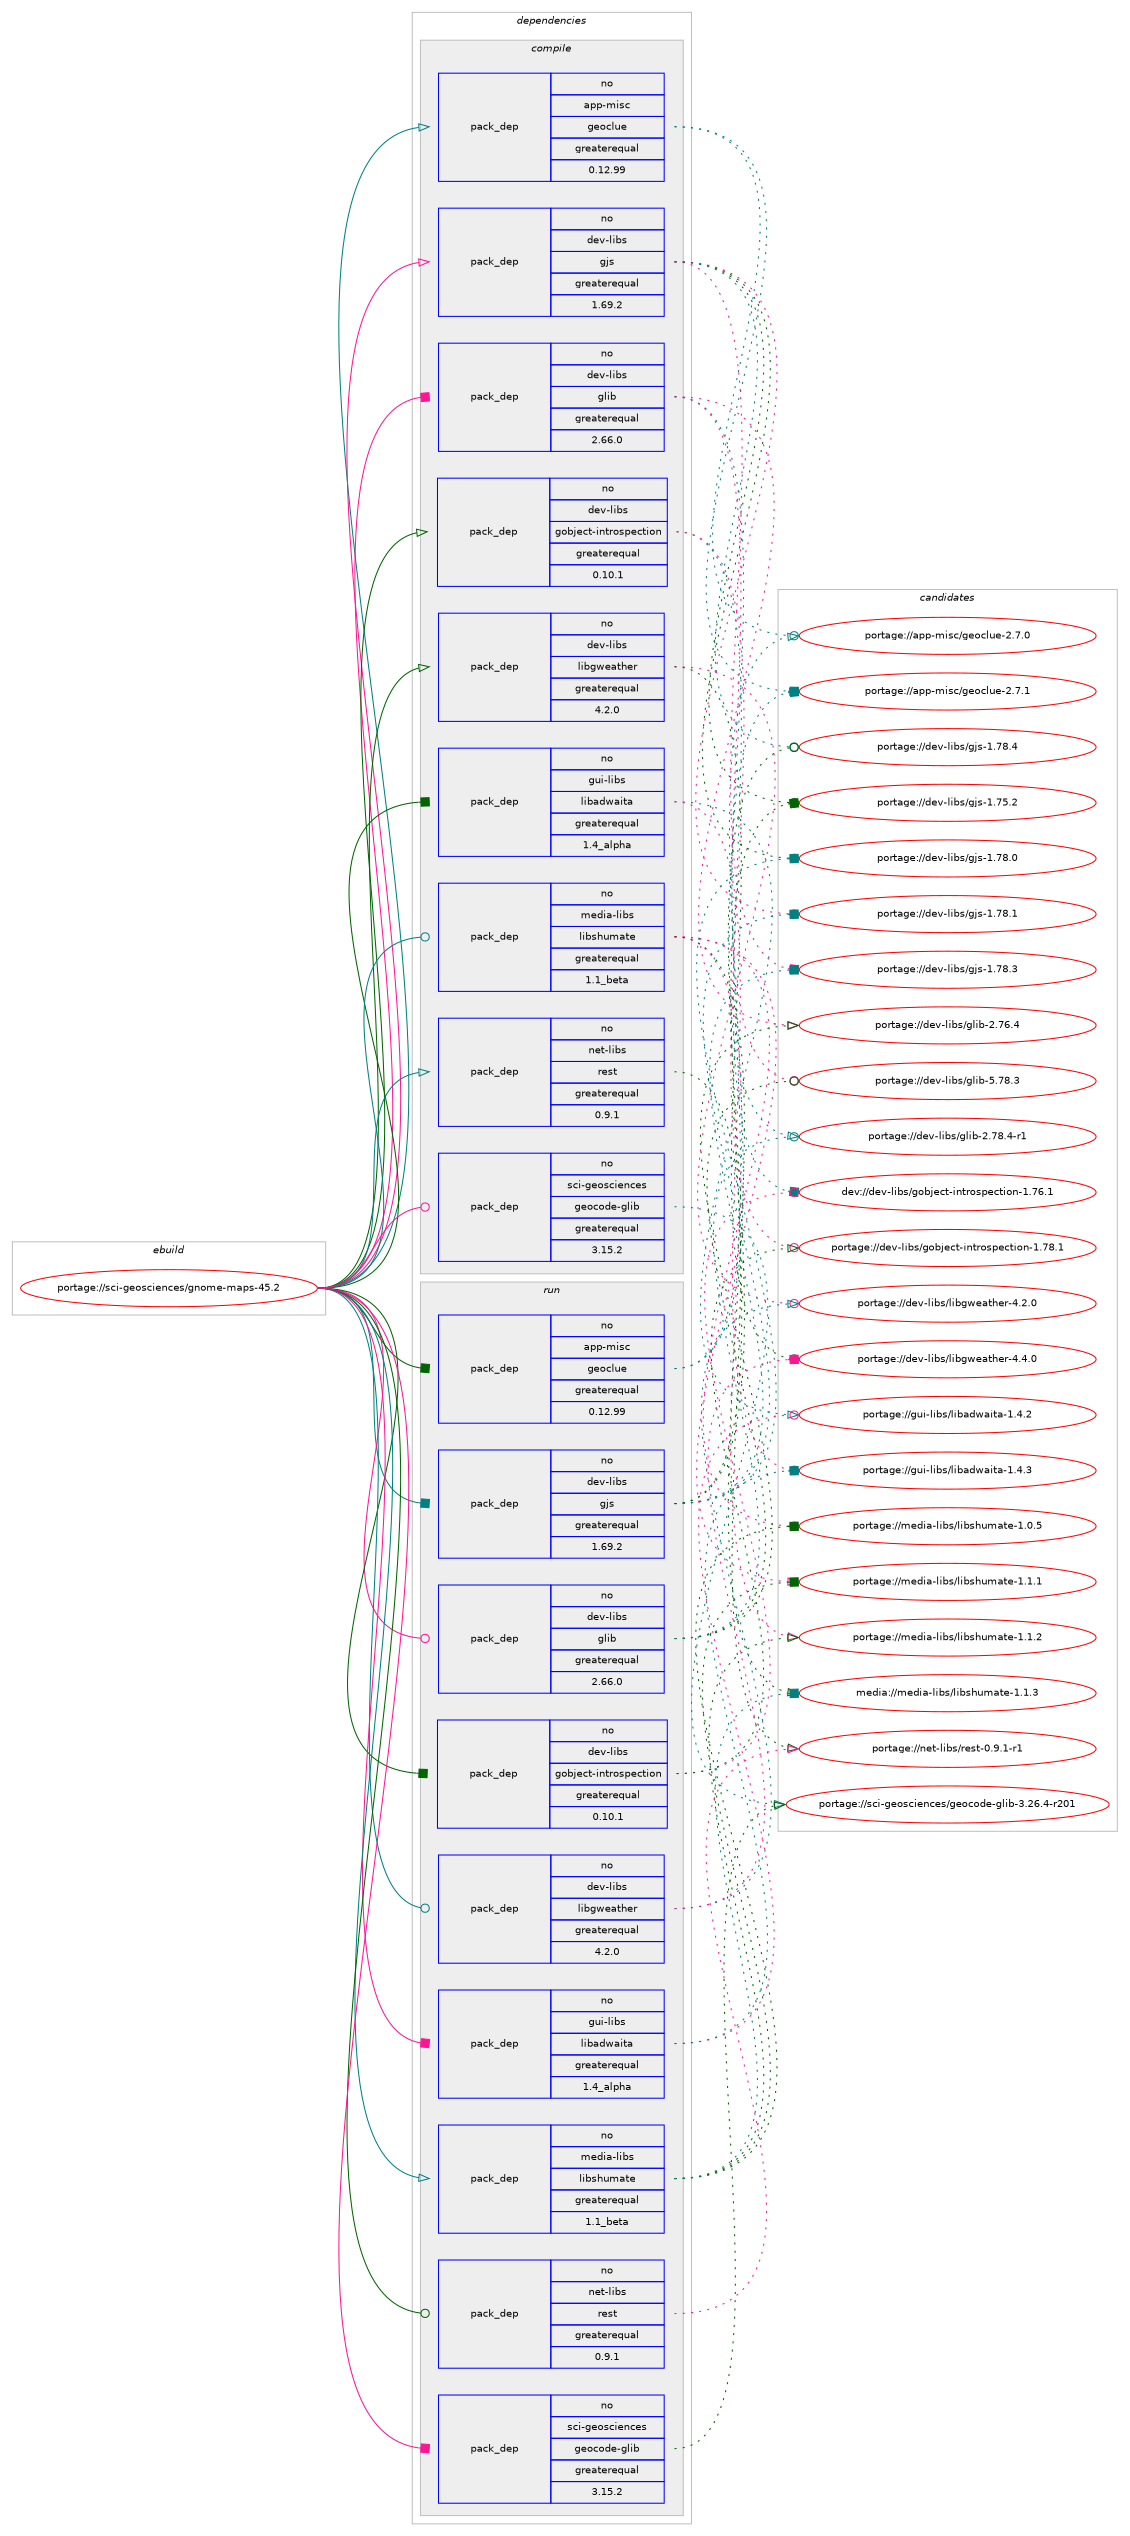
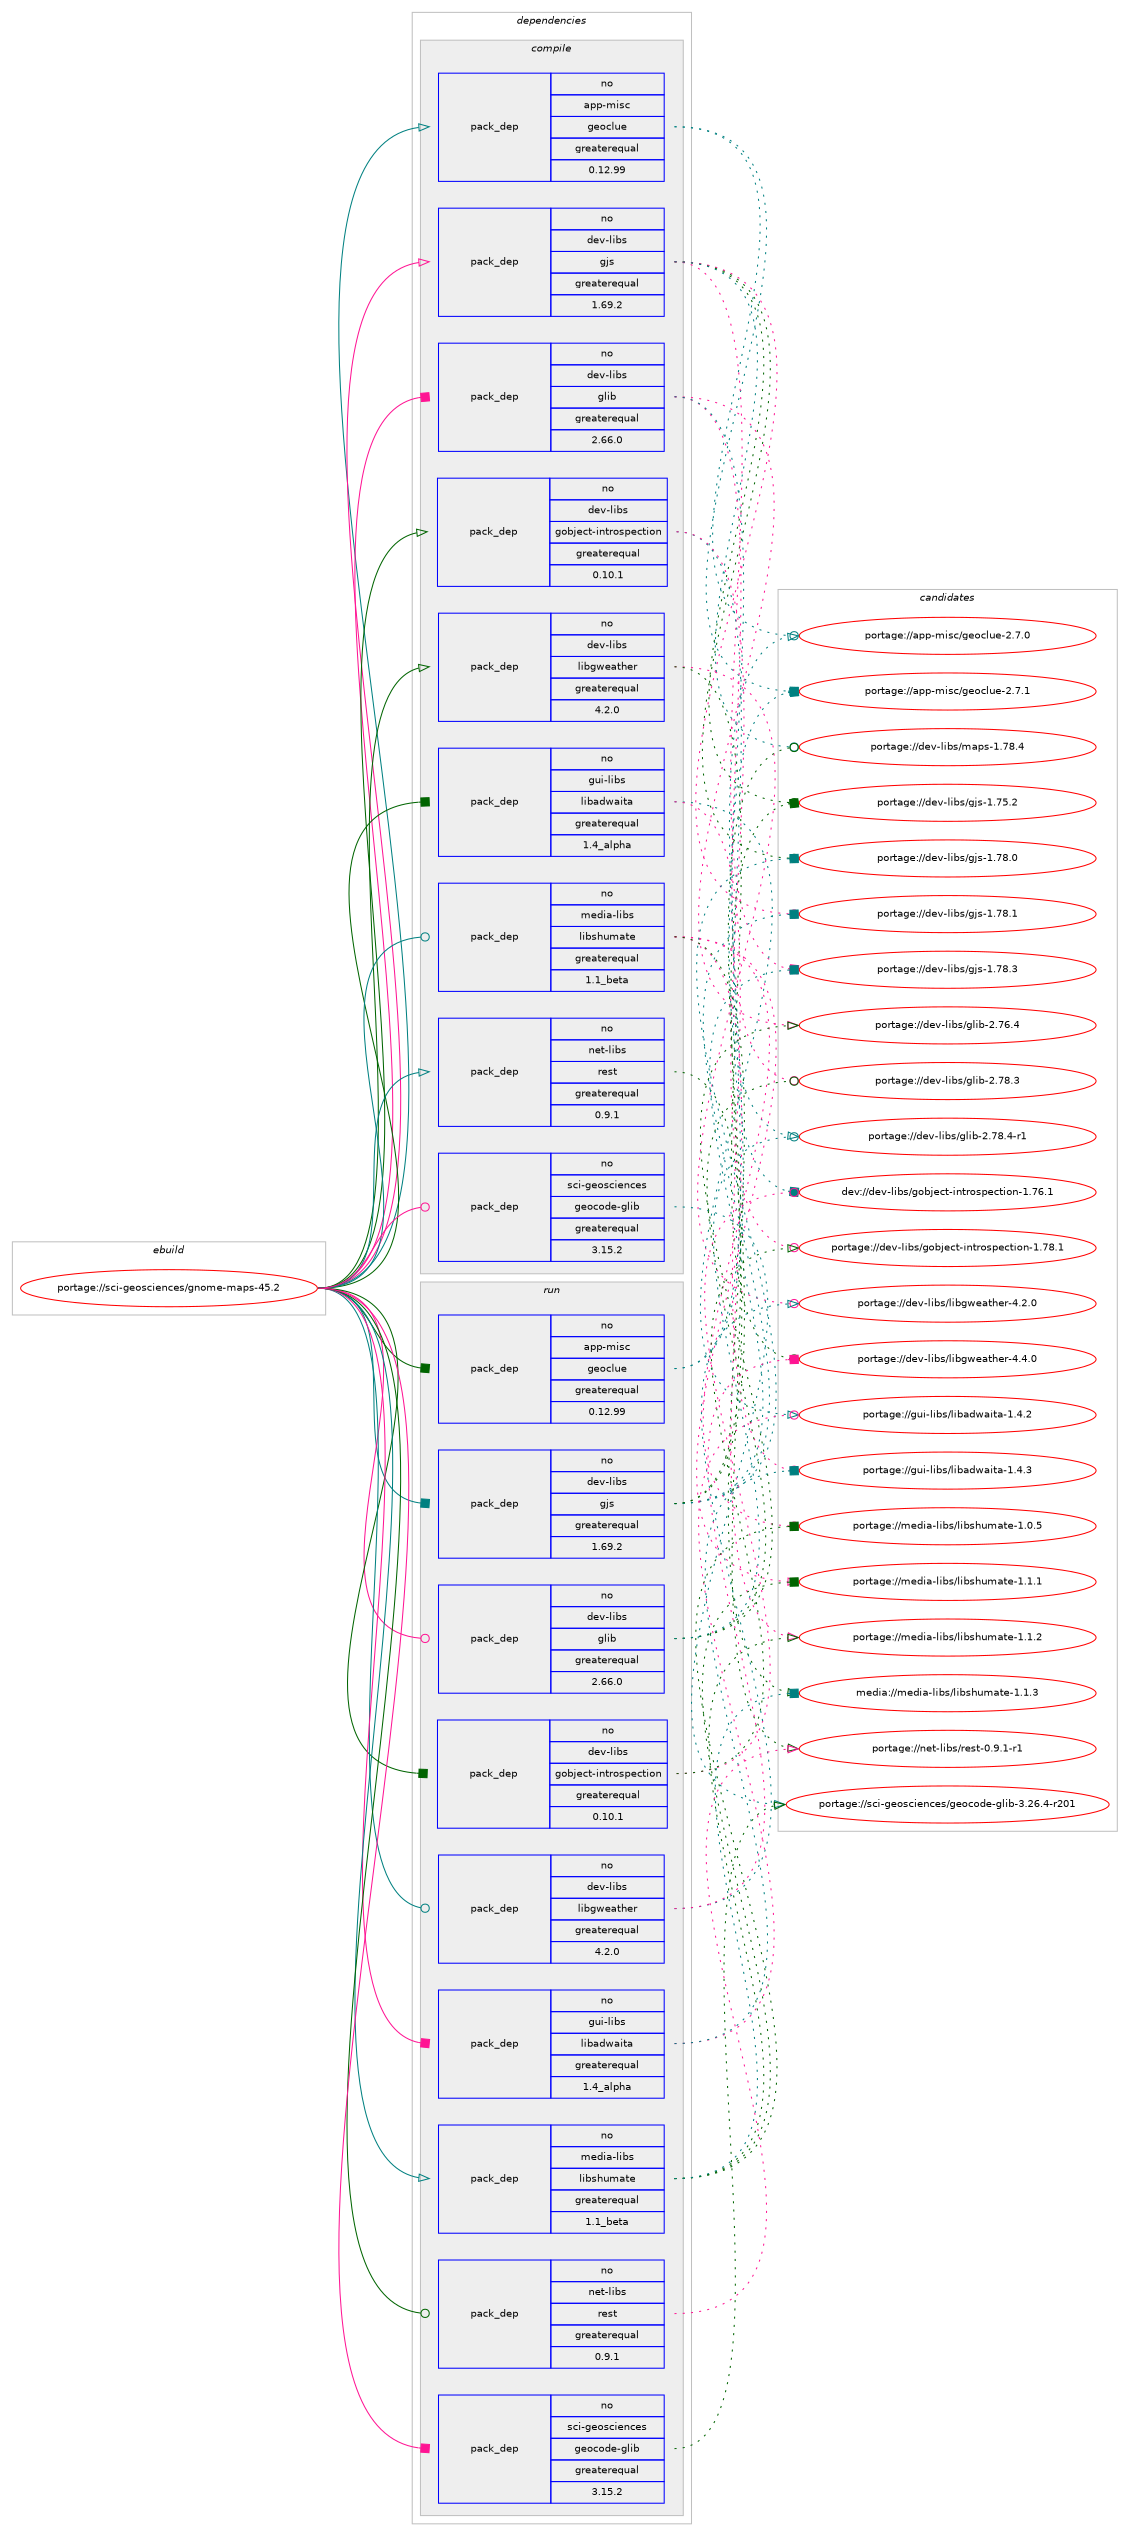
(948, 747) -> (948, 747)
(948, 1081) -> (948, 1081)
